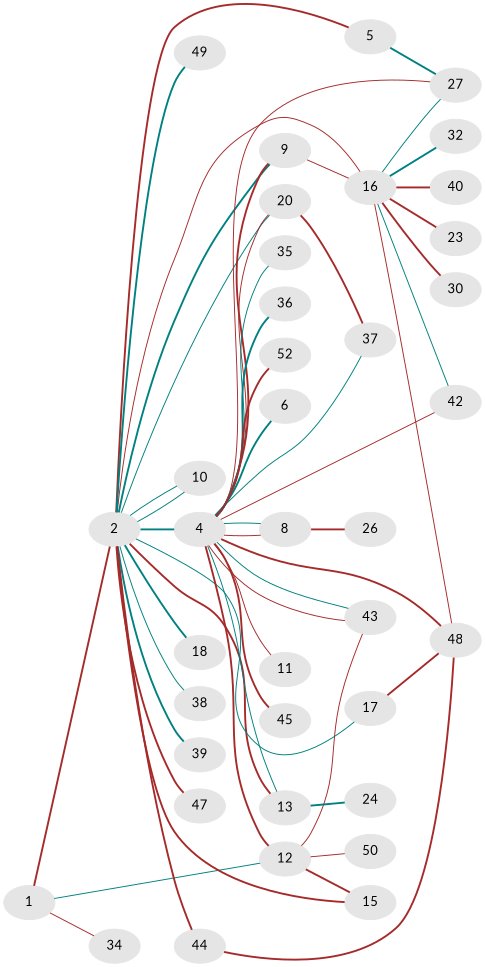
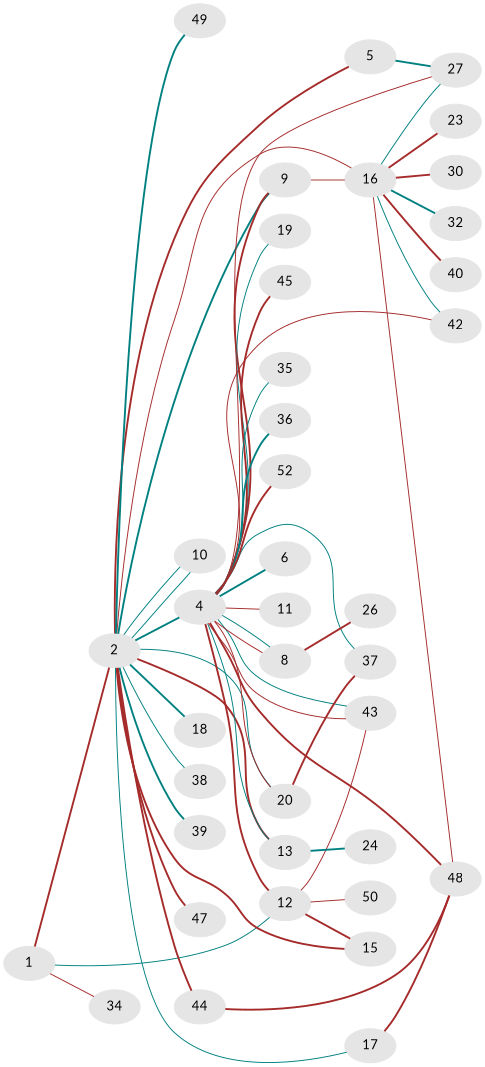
none -> (285, 231)
